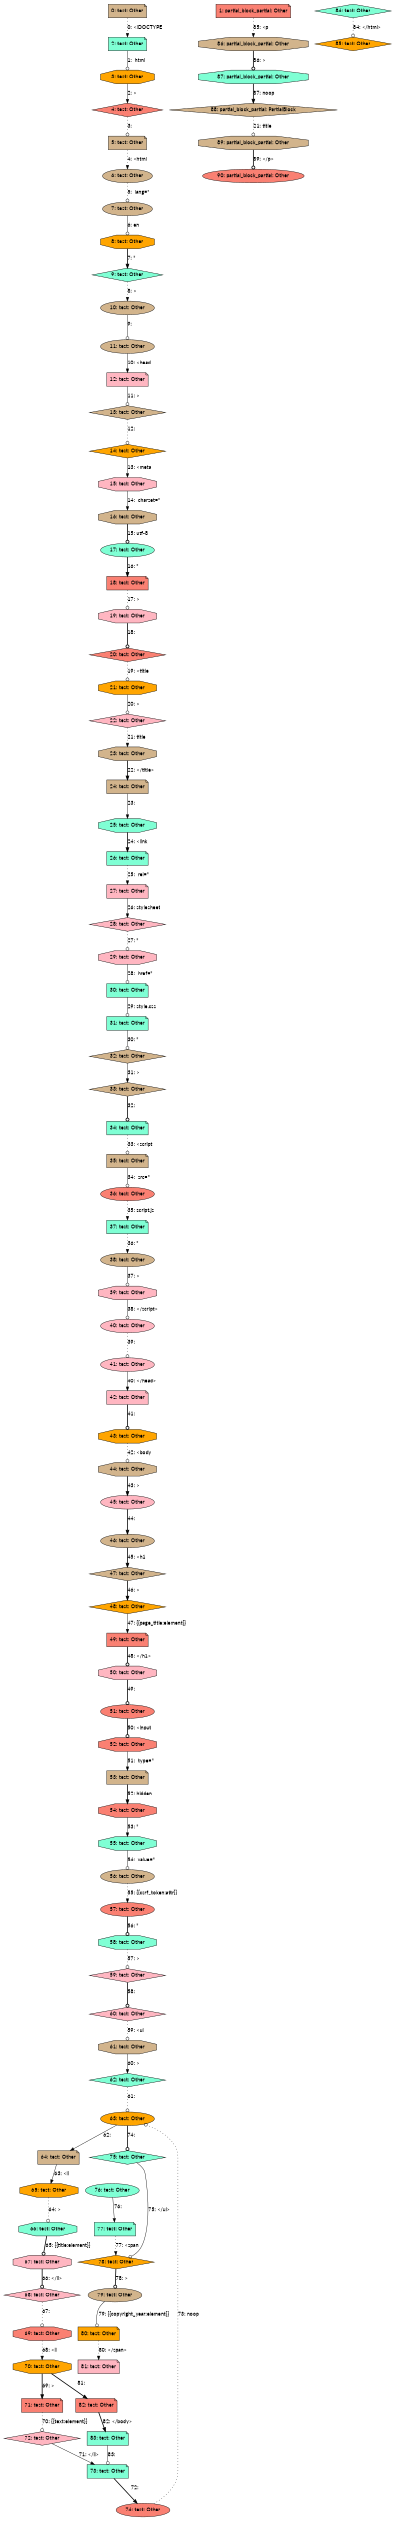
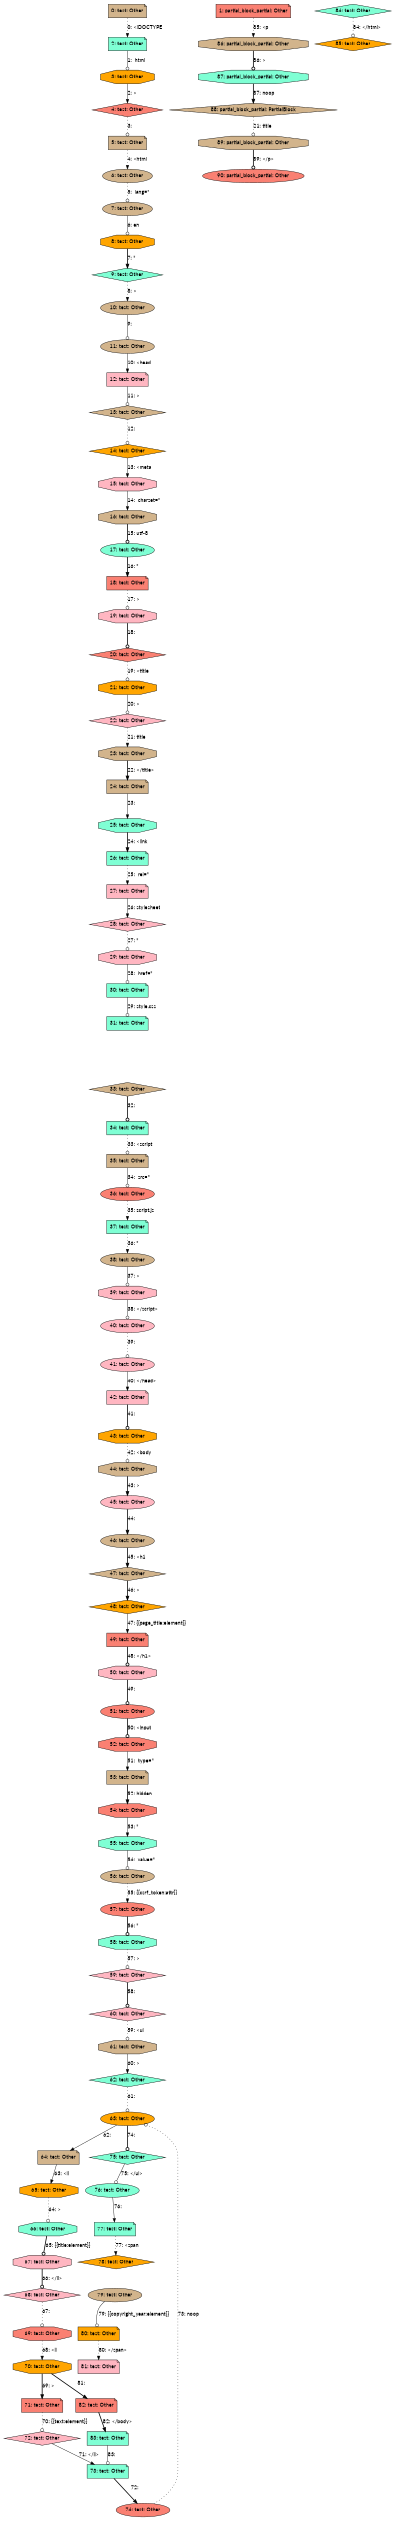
(127, 1056) -> none
(148, 2210) -> (121, 2172)
(116, 2277) -> none
